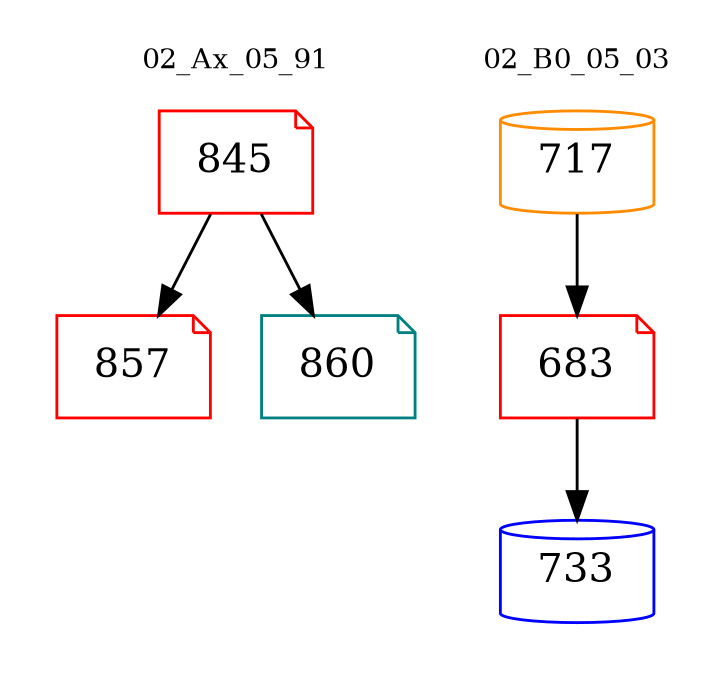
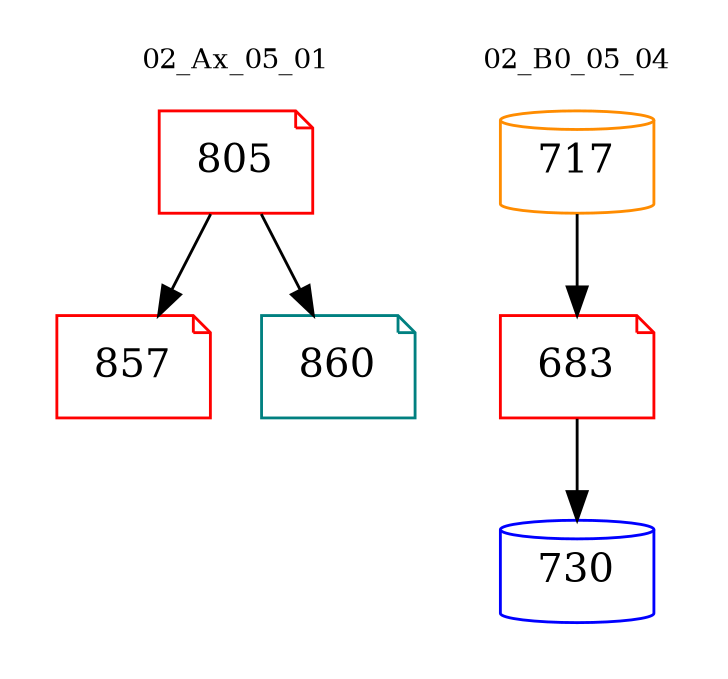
(236, 61) -> (236, 61)
(577, 61) -> (577, 61)
(236, 162) -> (236, 162)
(577, 571) -> (577, 571)
